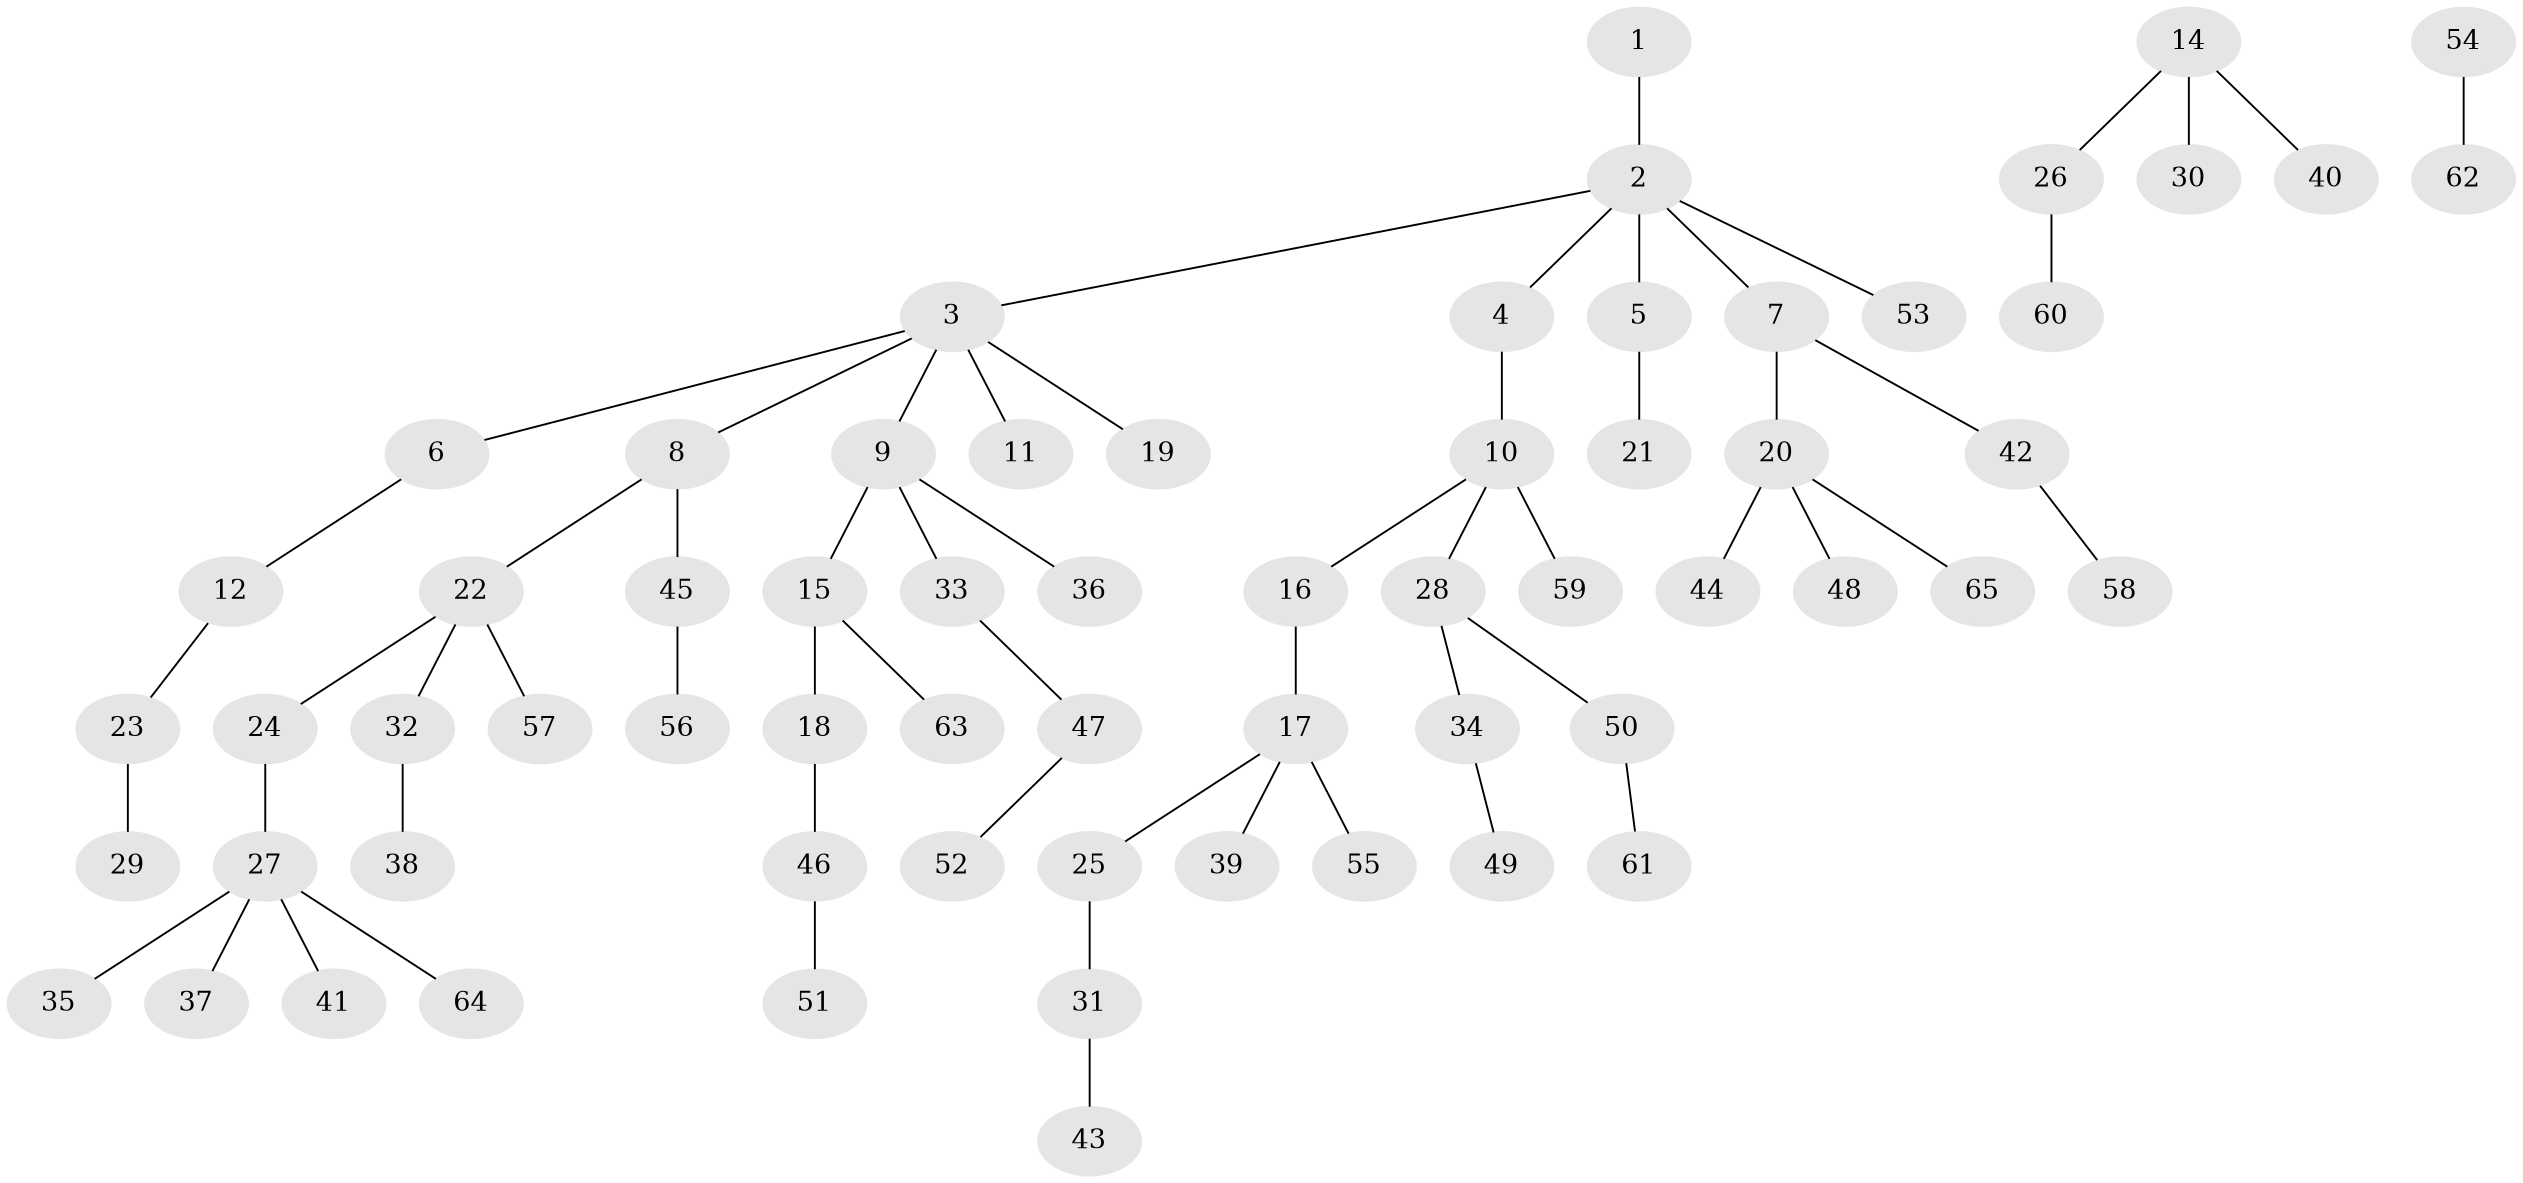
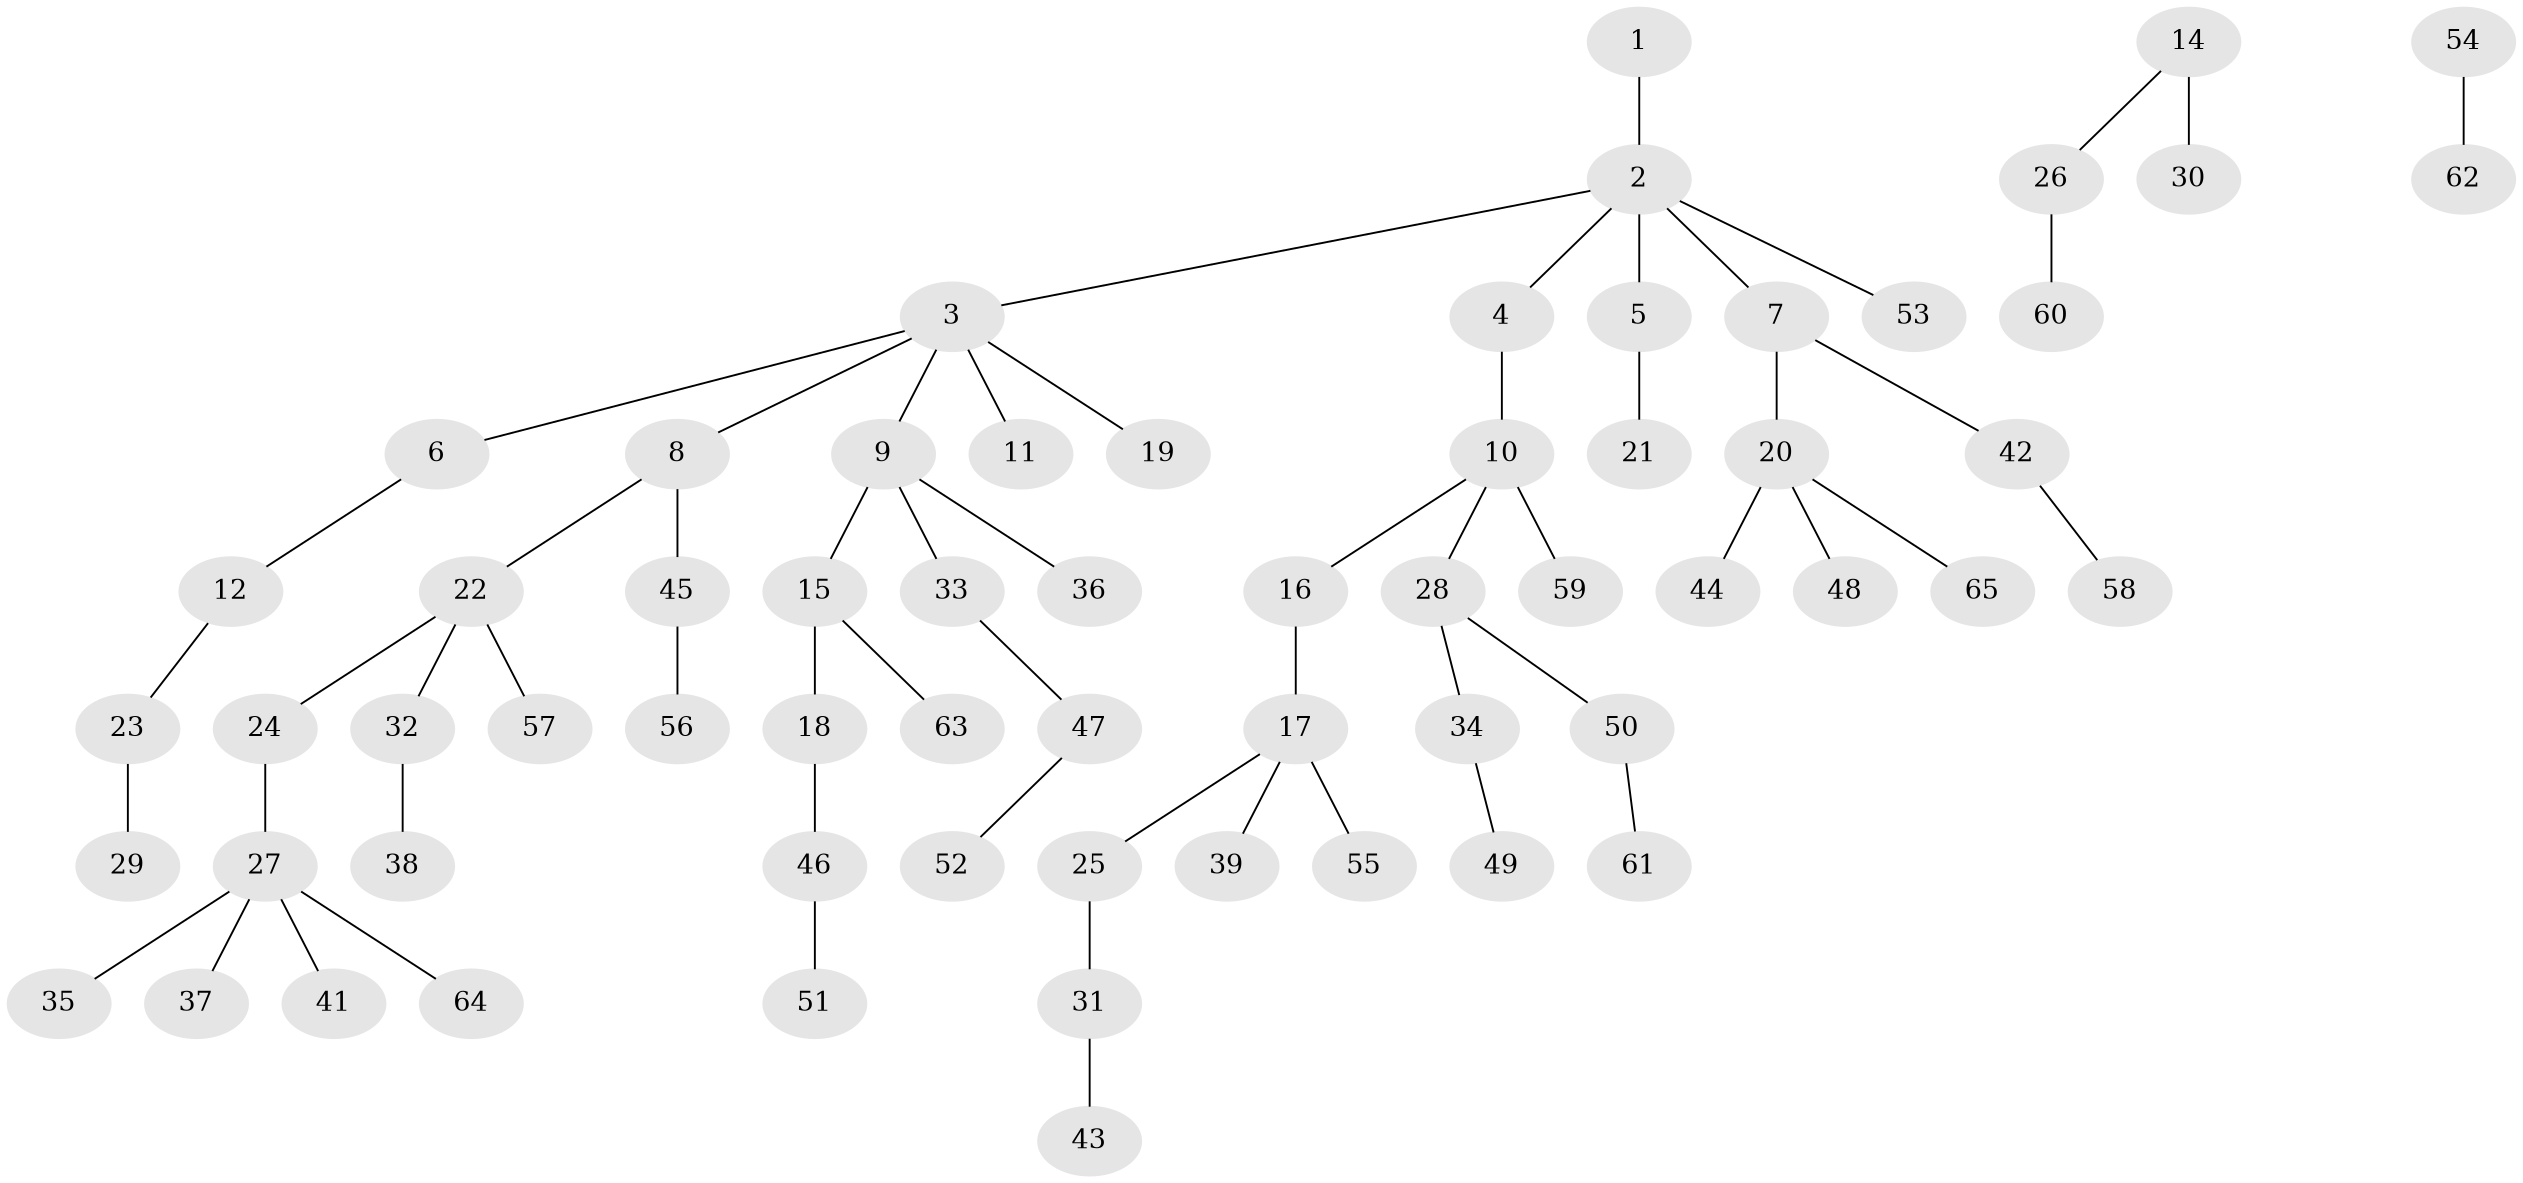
(2326, 179) -> none
